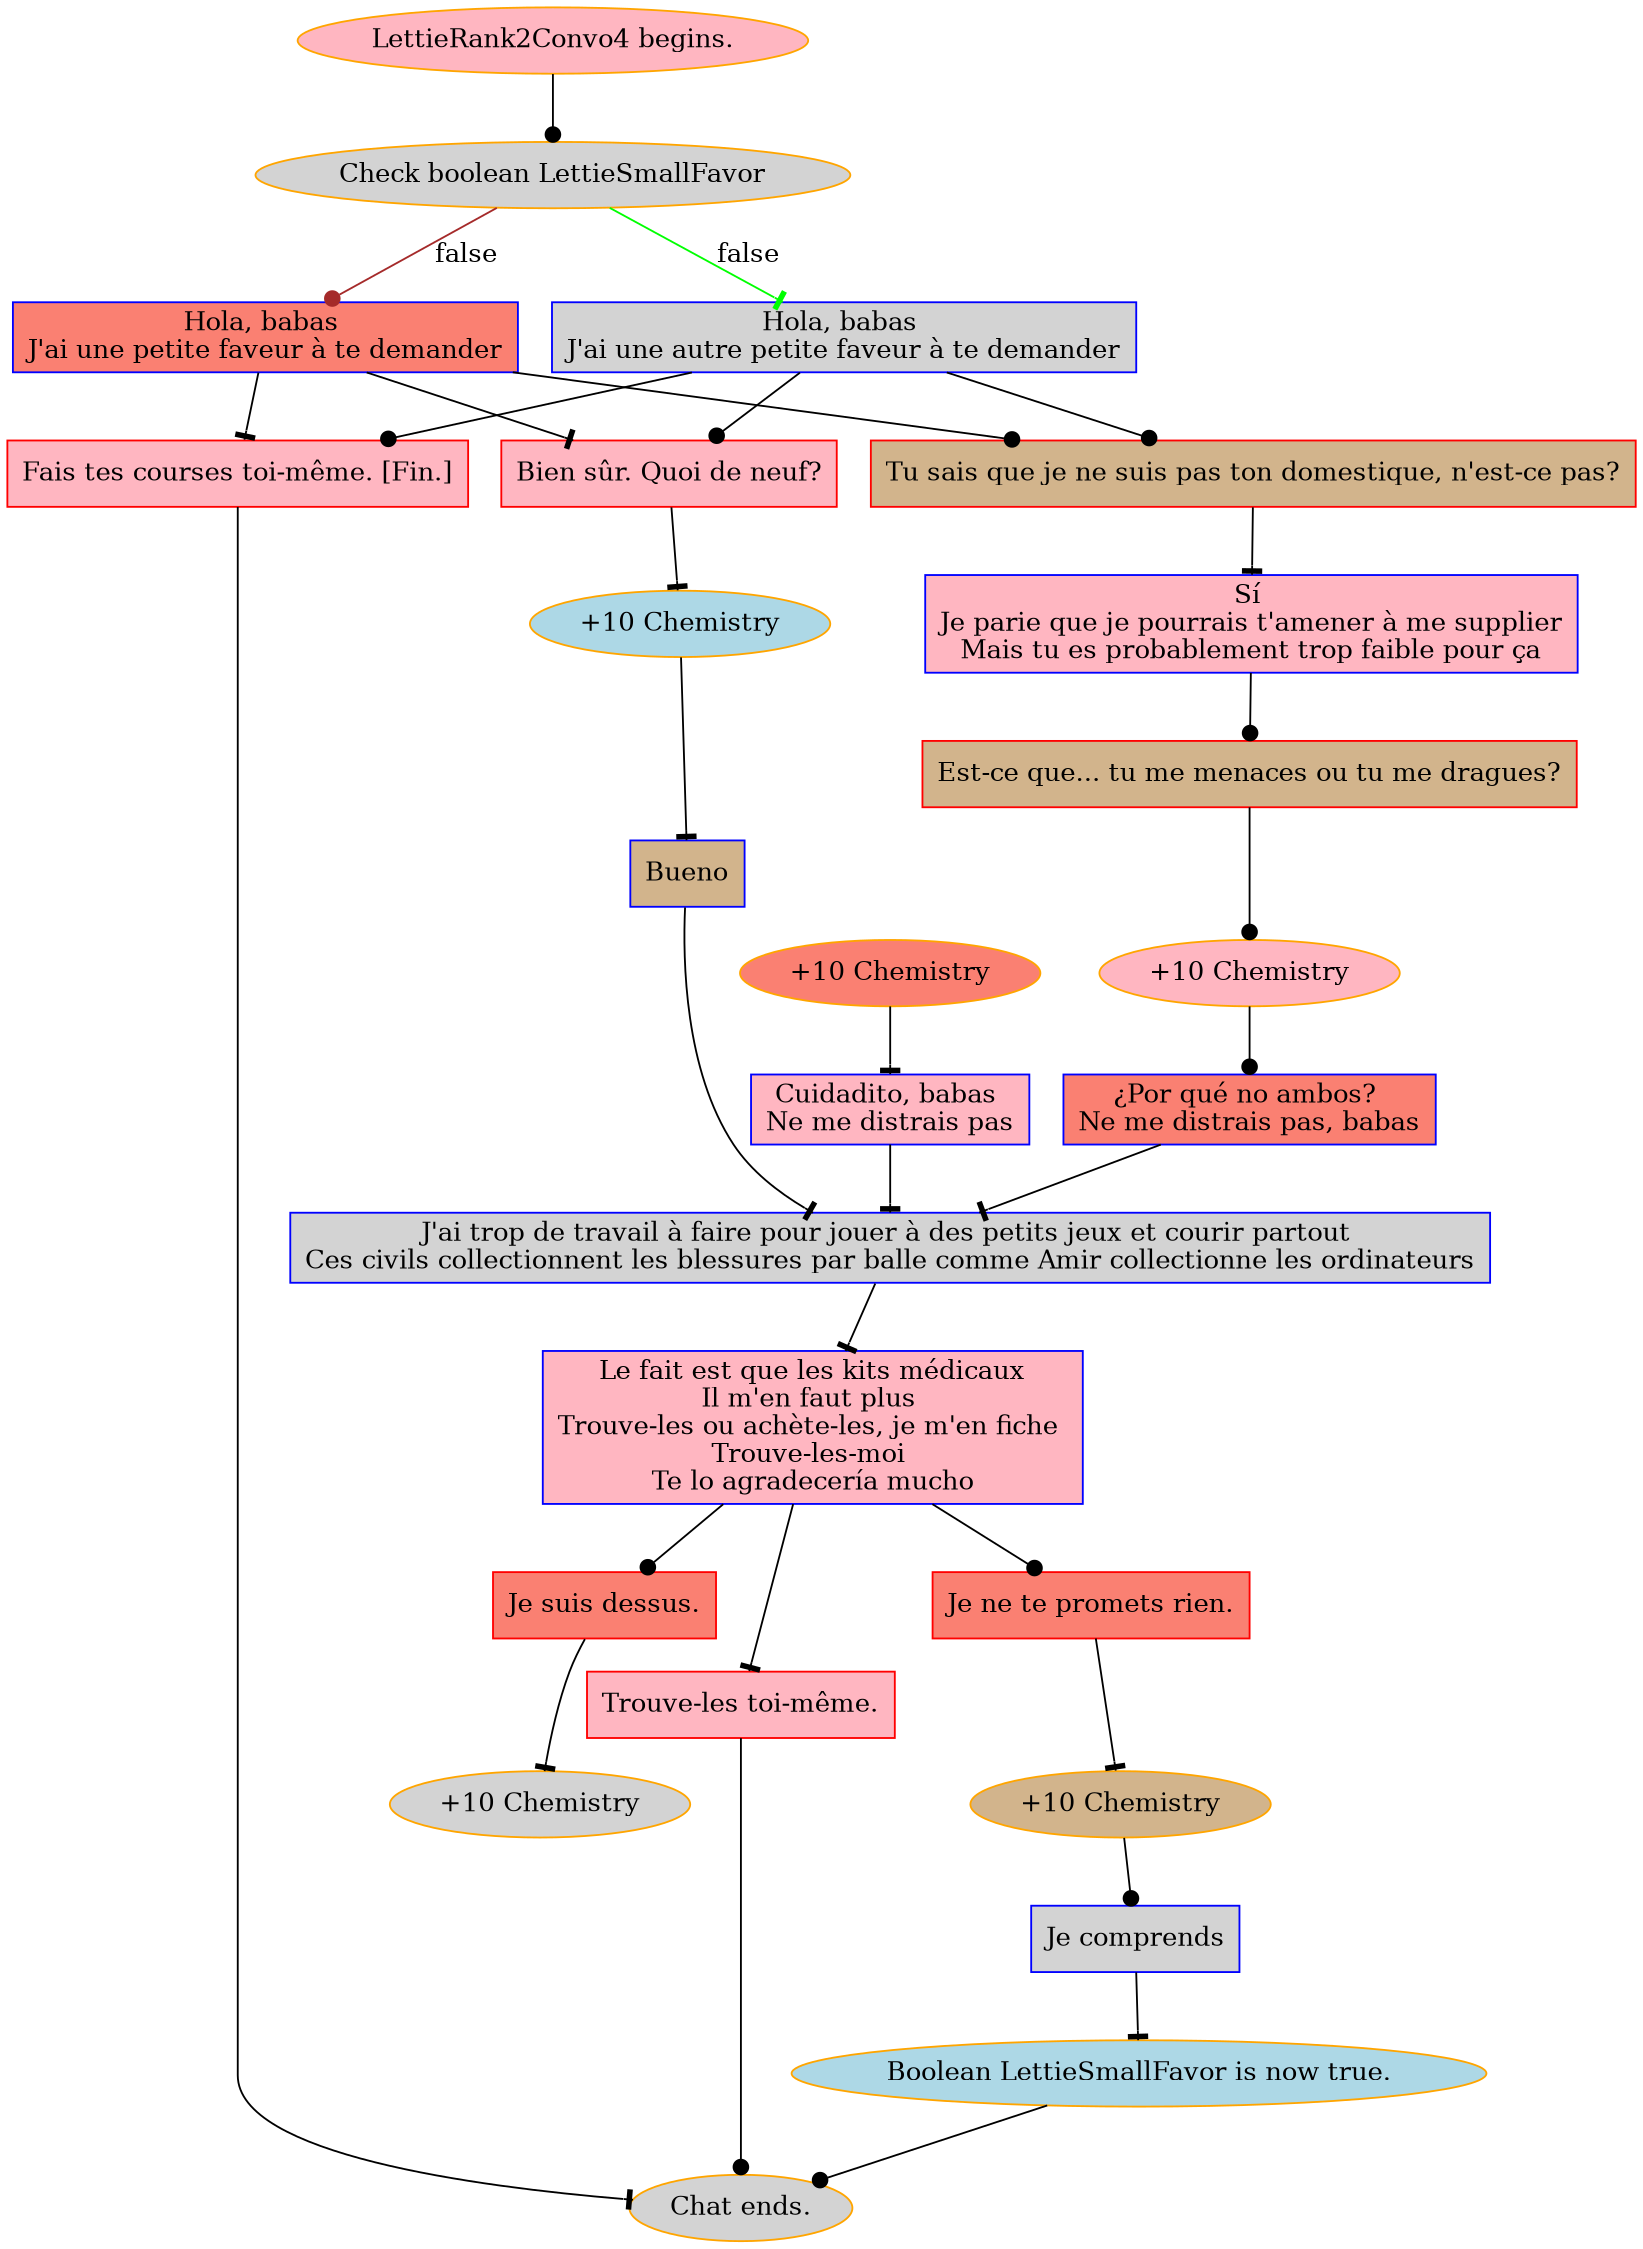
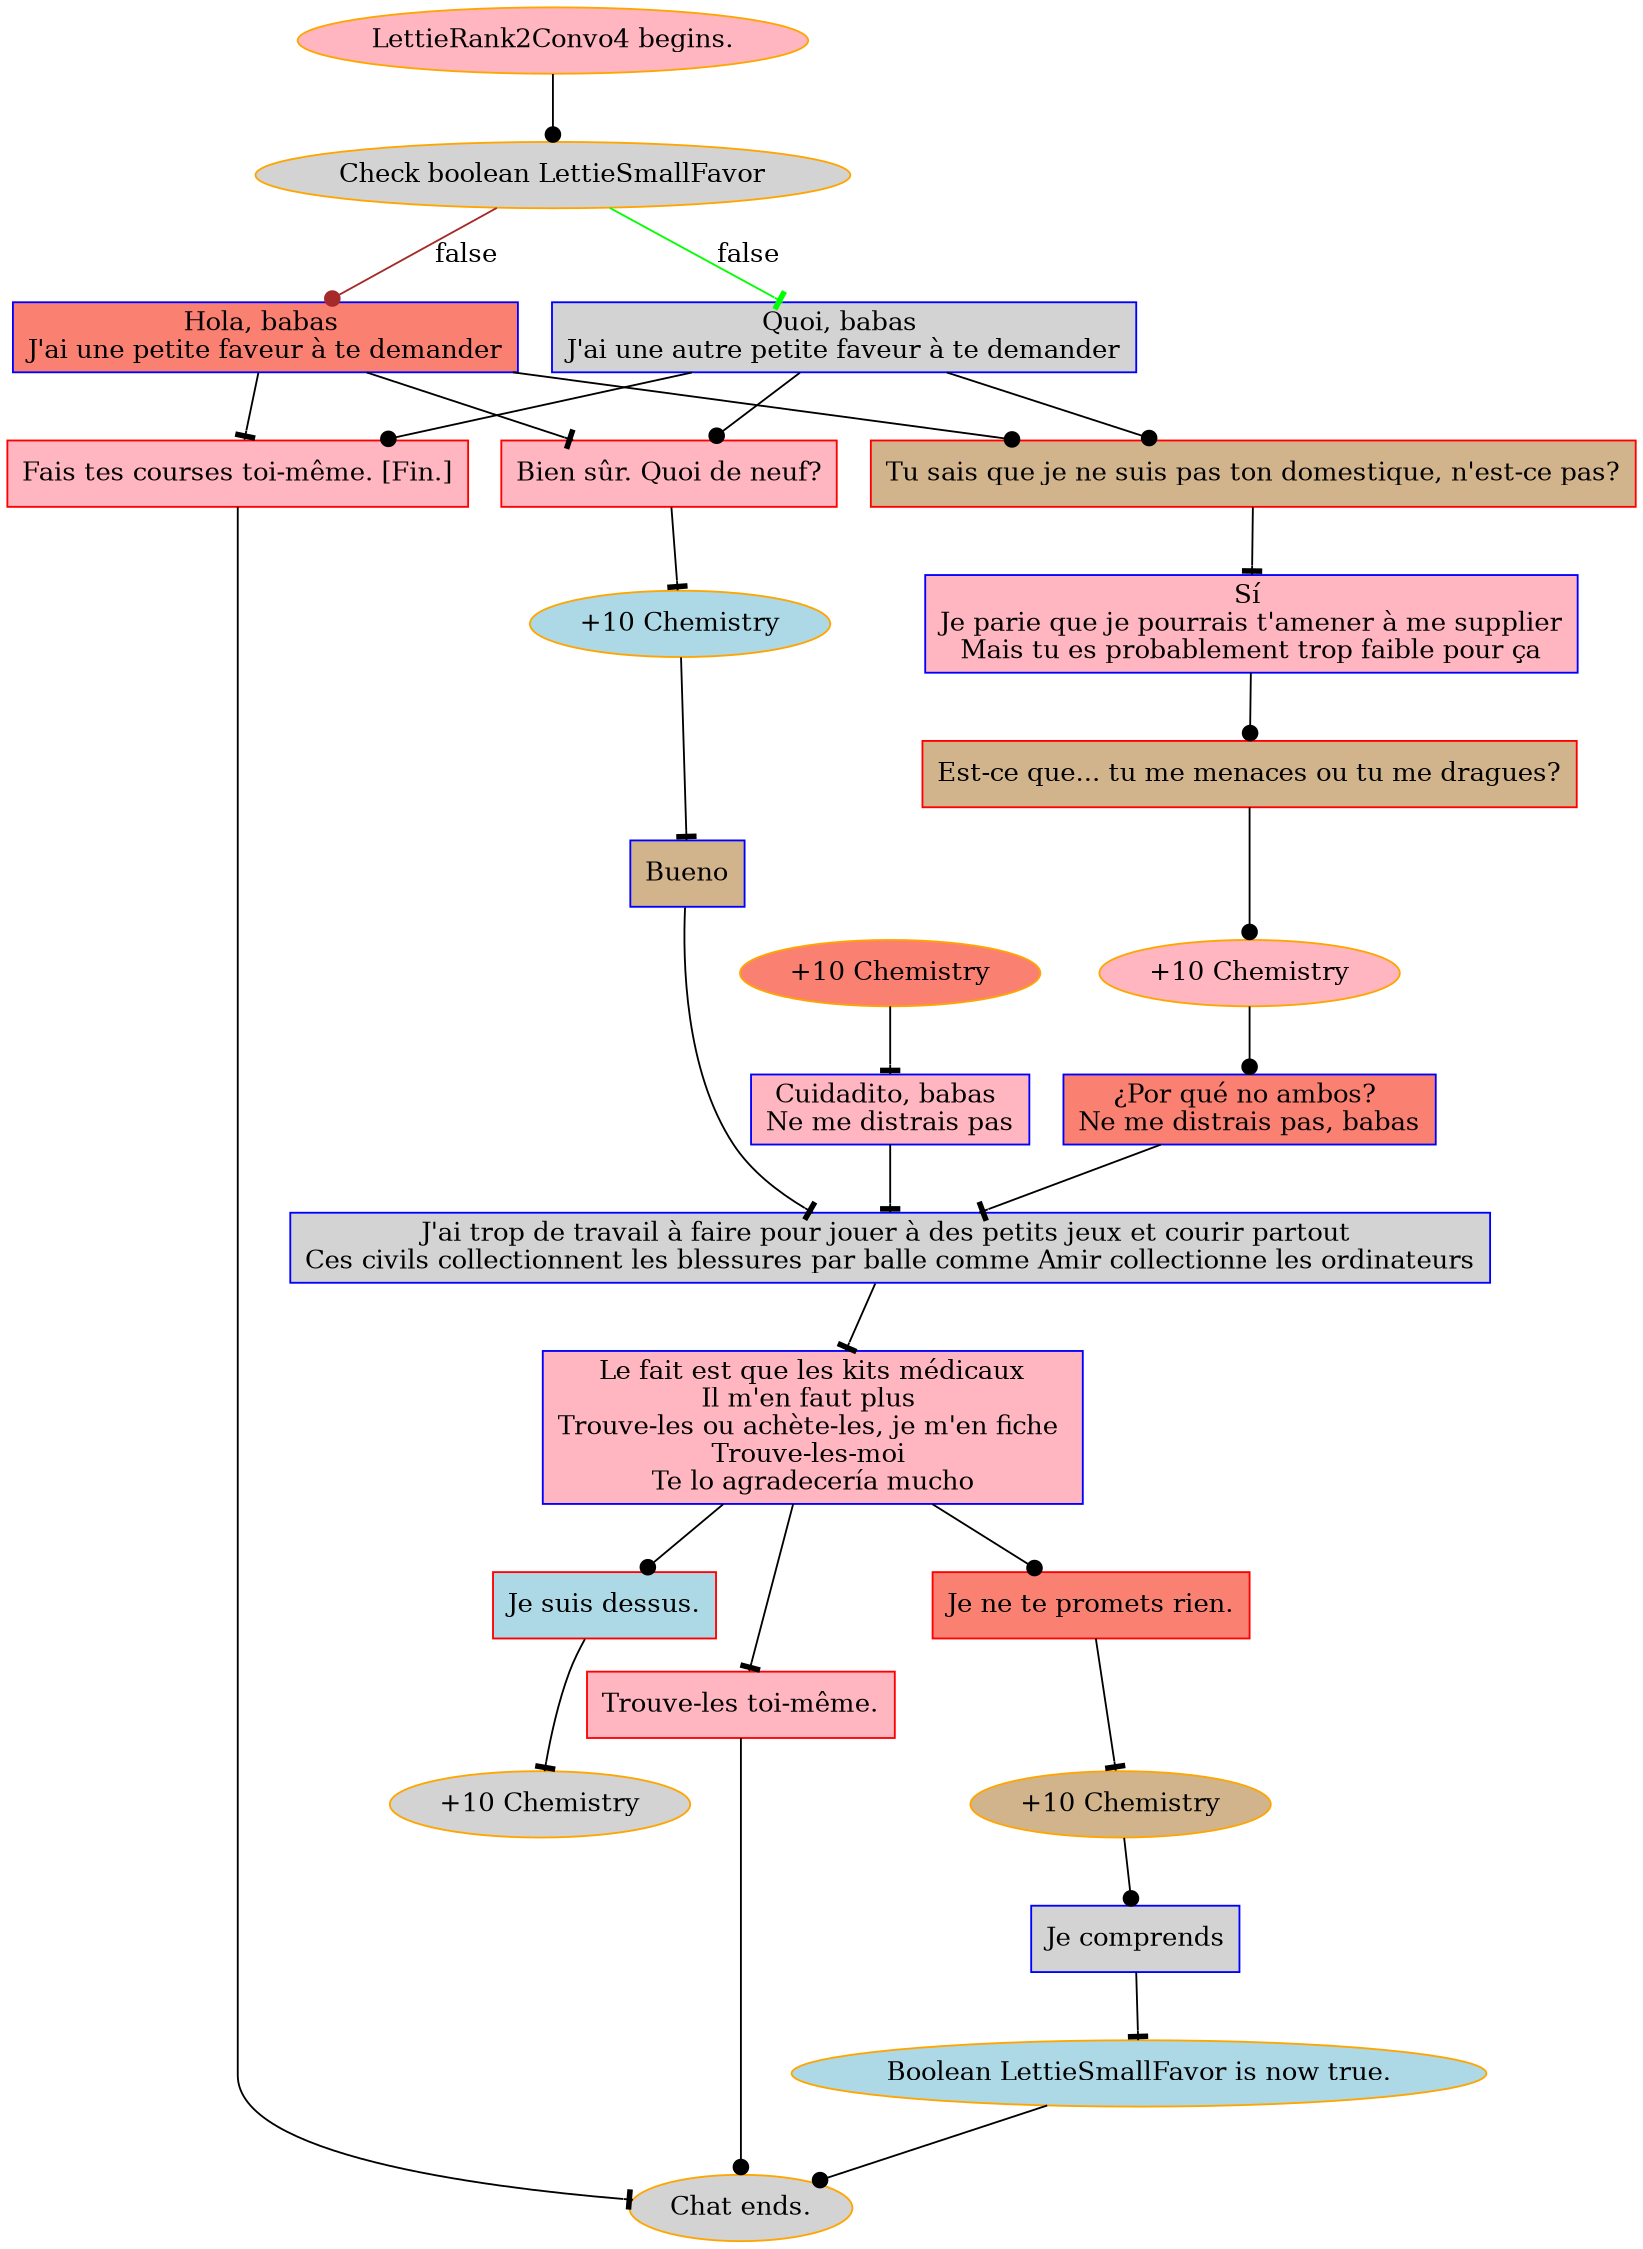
(844, 337) -> (844, 337)
(605, 1605) -> (605, 1605)
